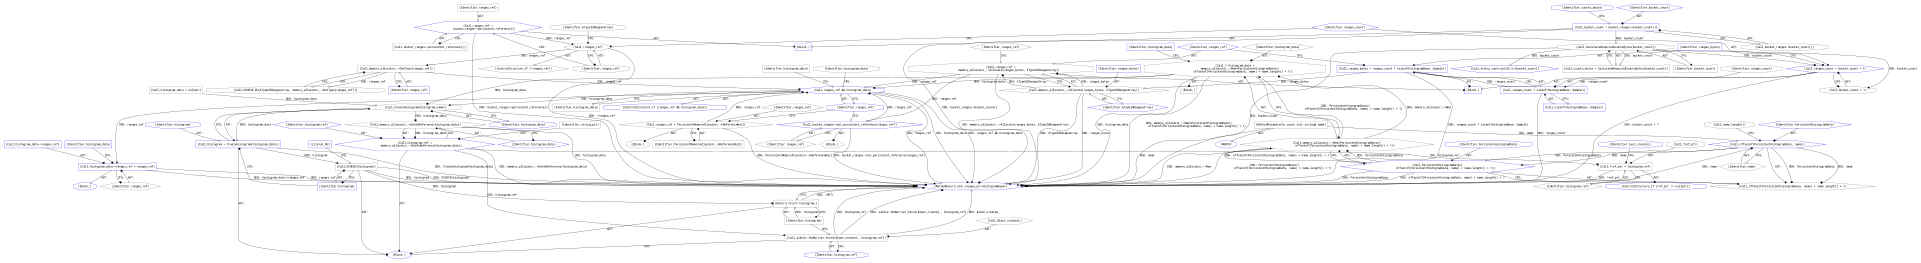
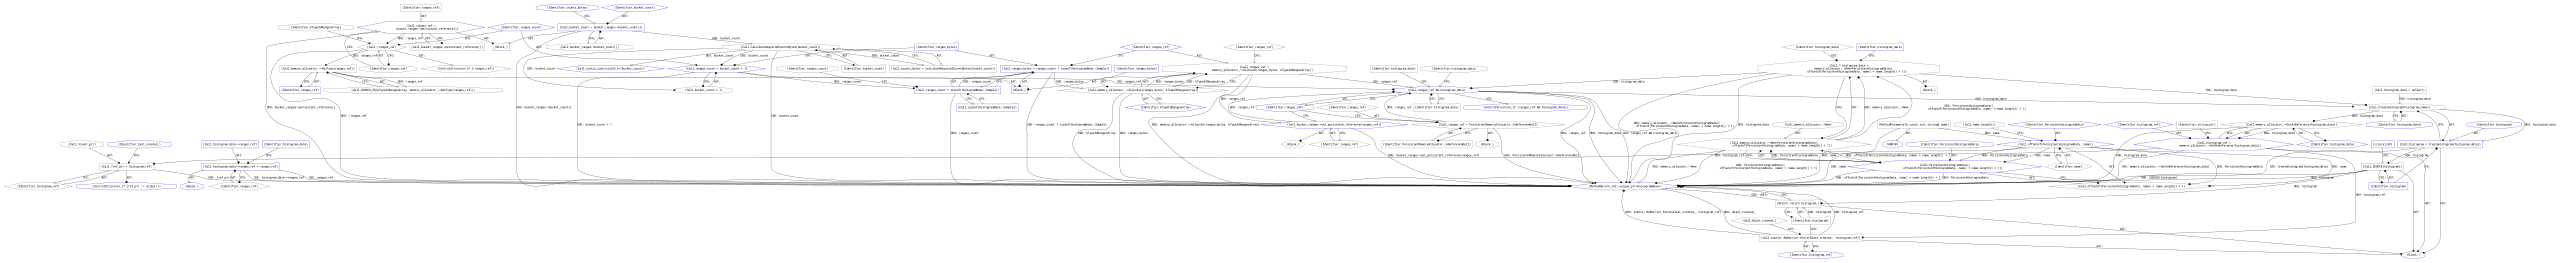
(457, 100) -> none
none -> (1808, 125)
(1686, 144) -> (82, 144)
